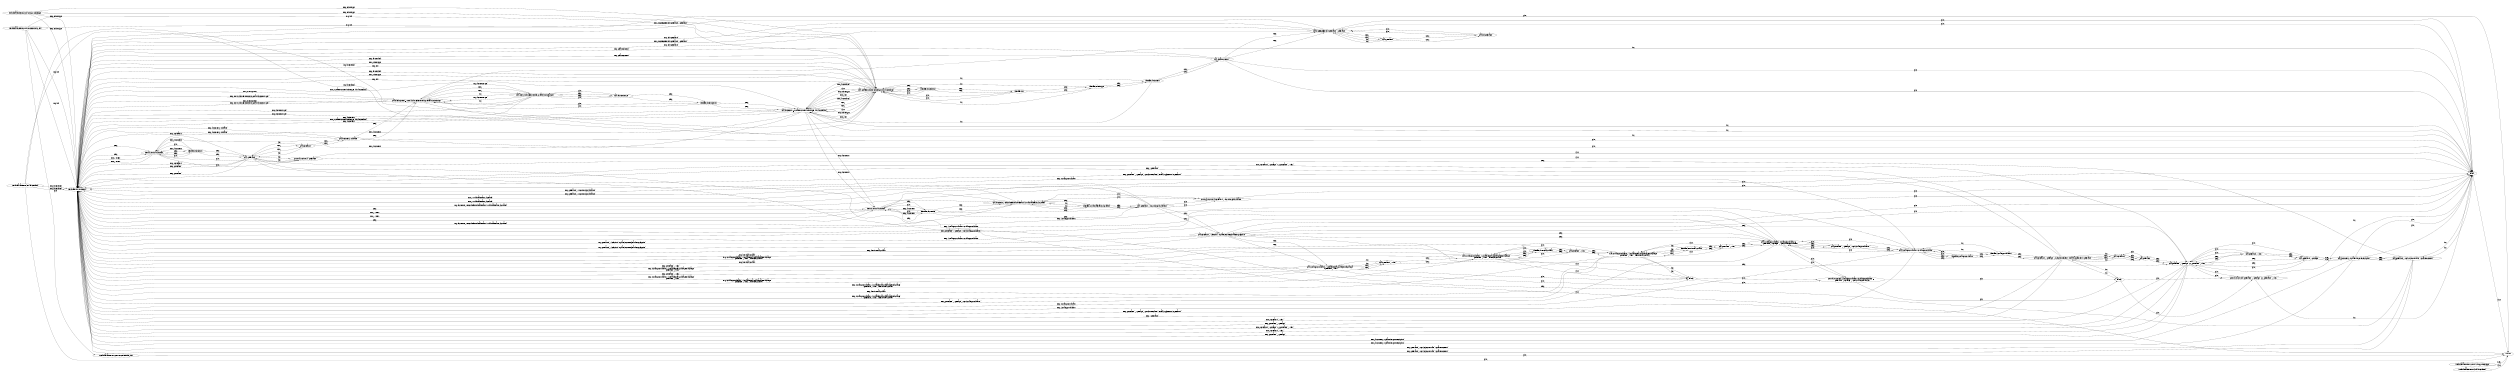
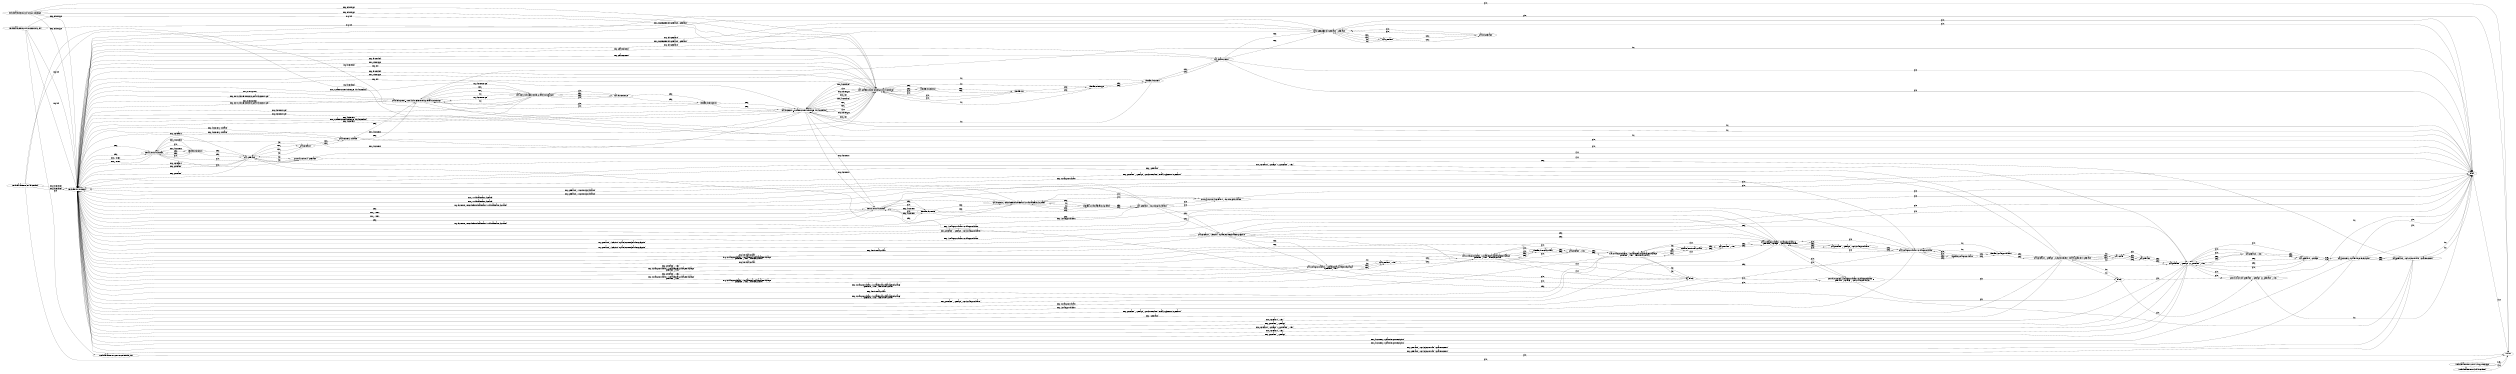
(1692, 249) -> (1692, 249)
(2120, 256) -> (2120, 256)
(1374, 284) -> (1433, 4)
